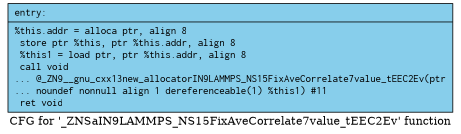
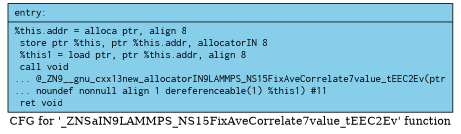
(125, 43) -> (141, 43)
